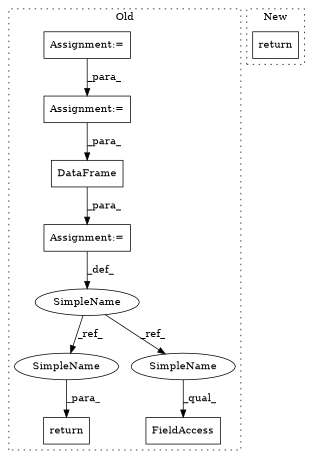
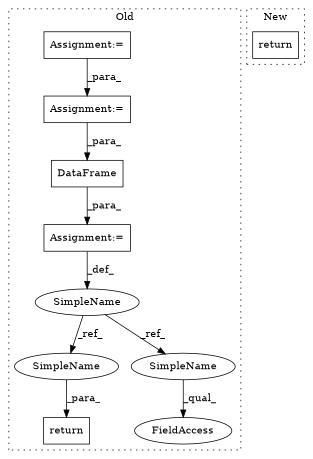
(183, 431) -> (183, 431)
